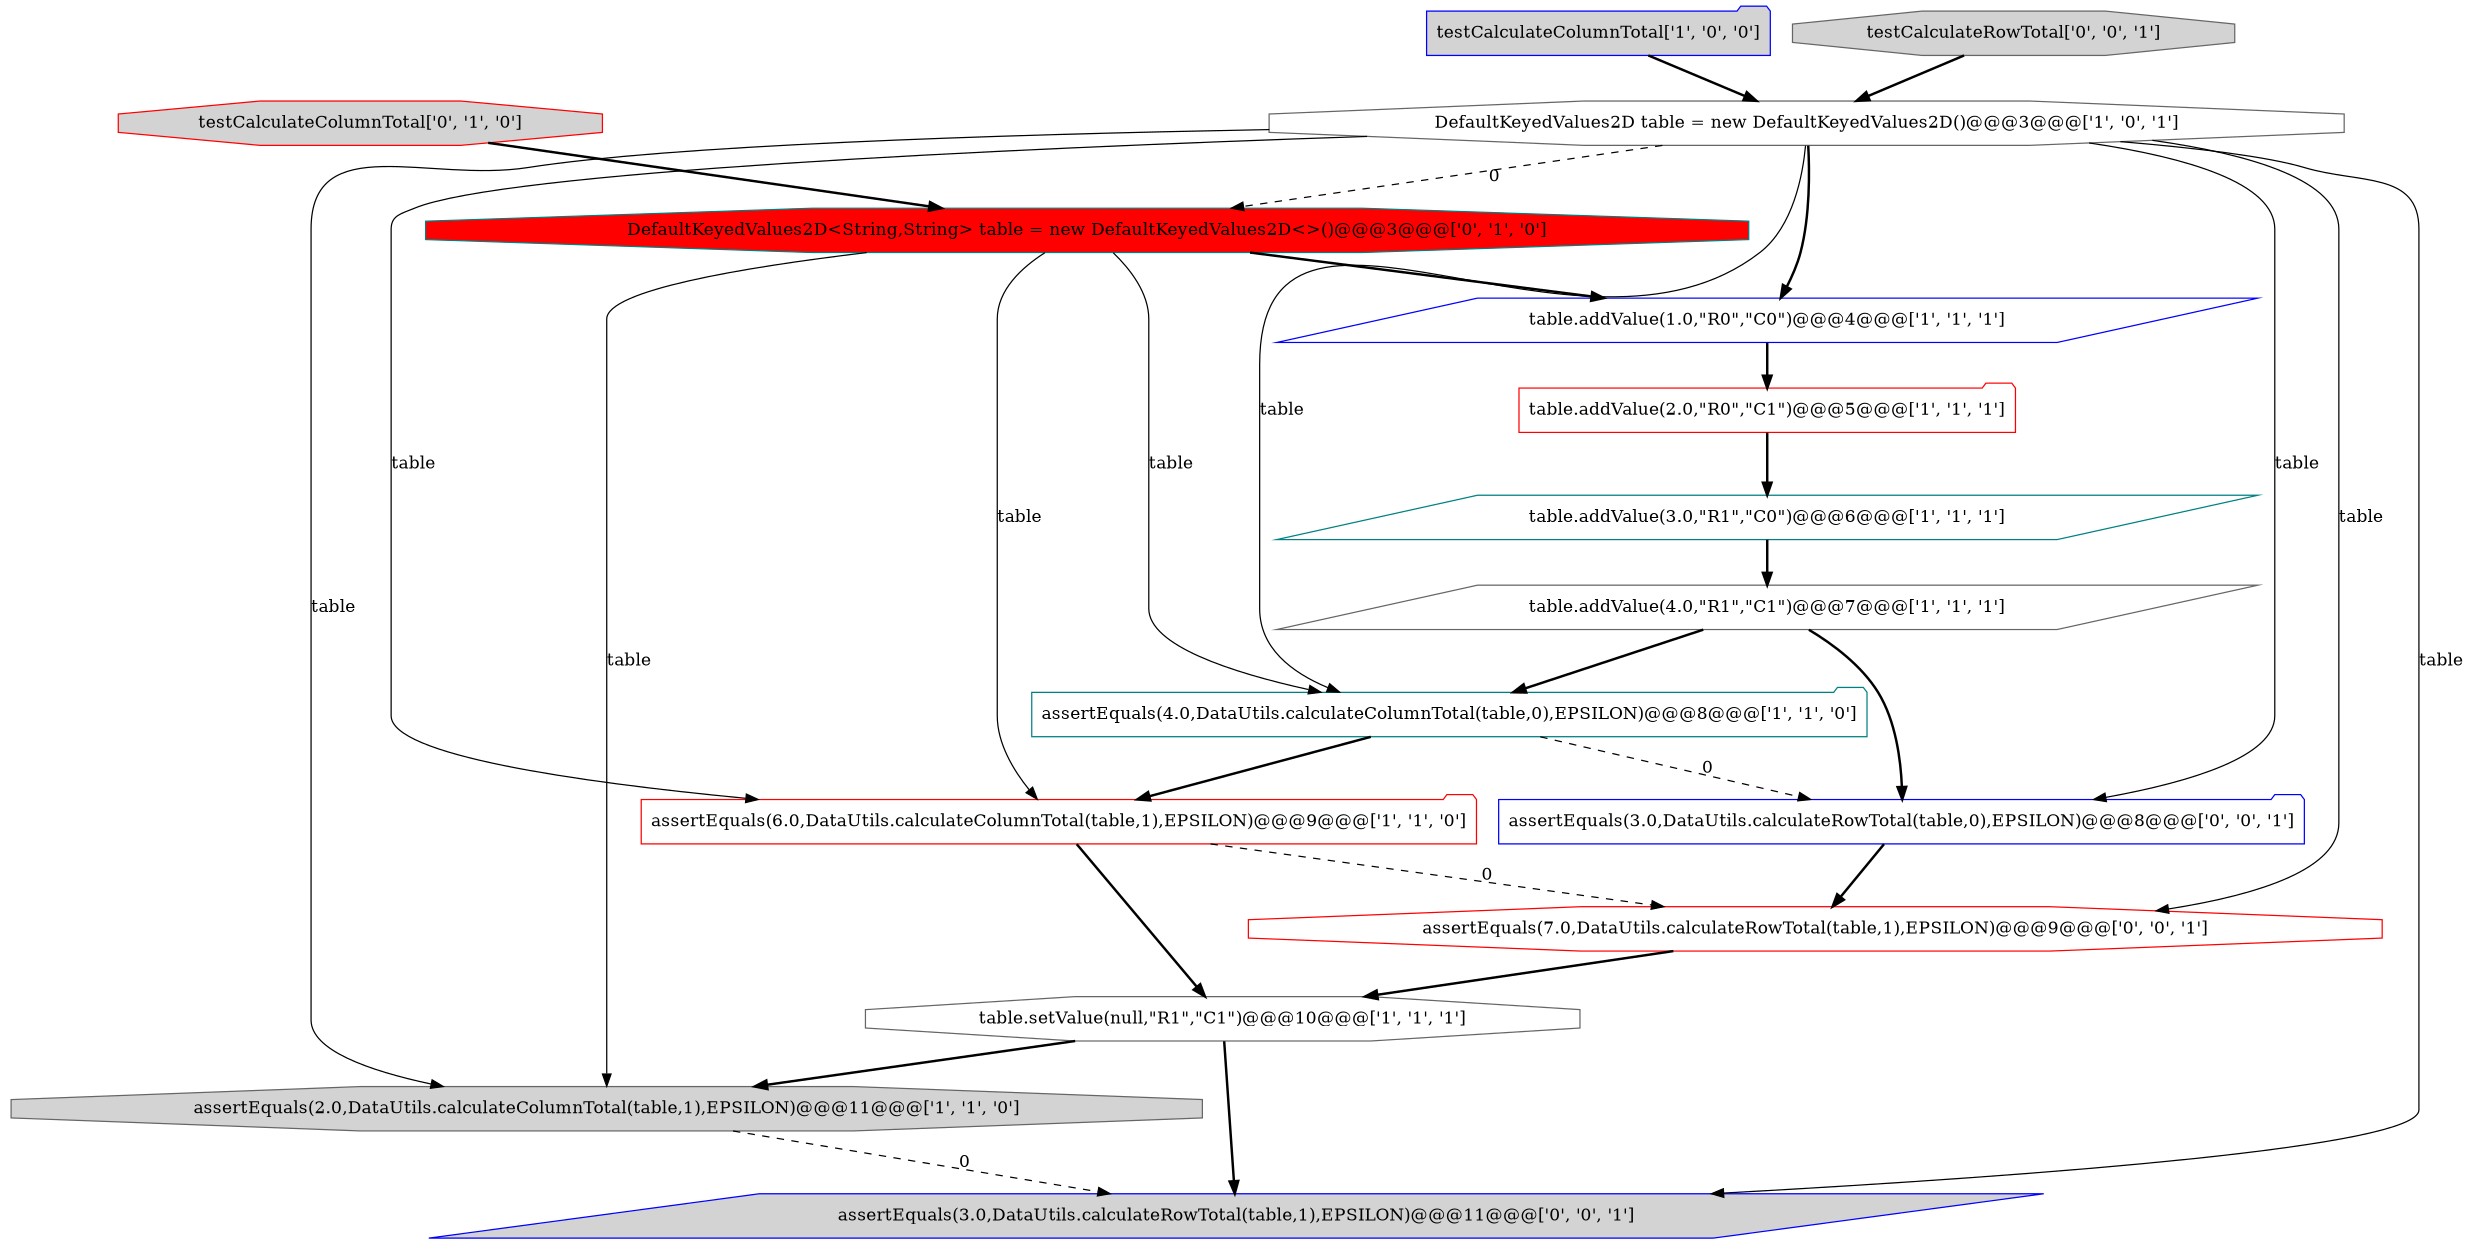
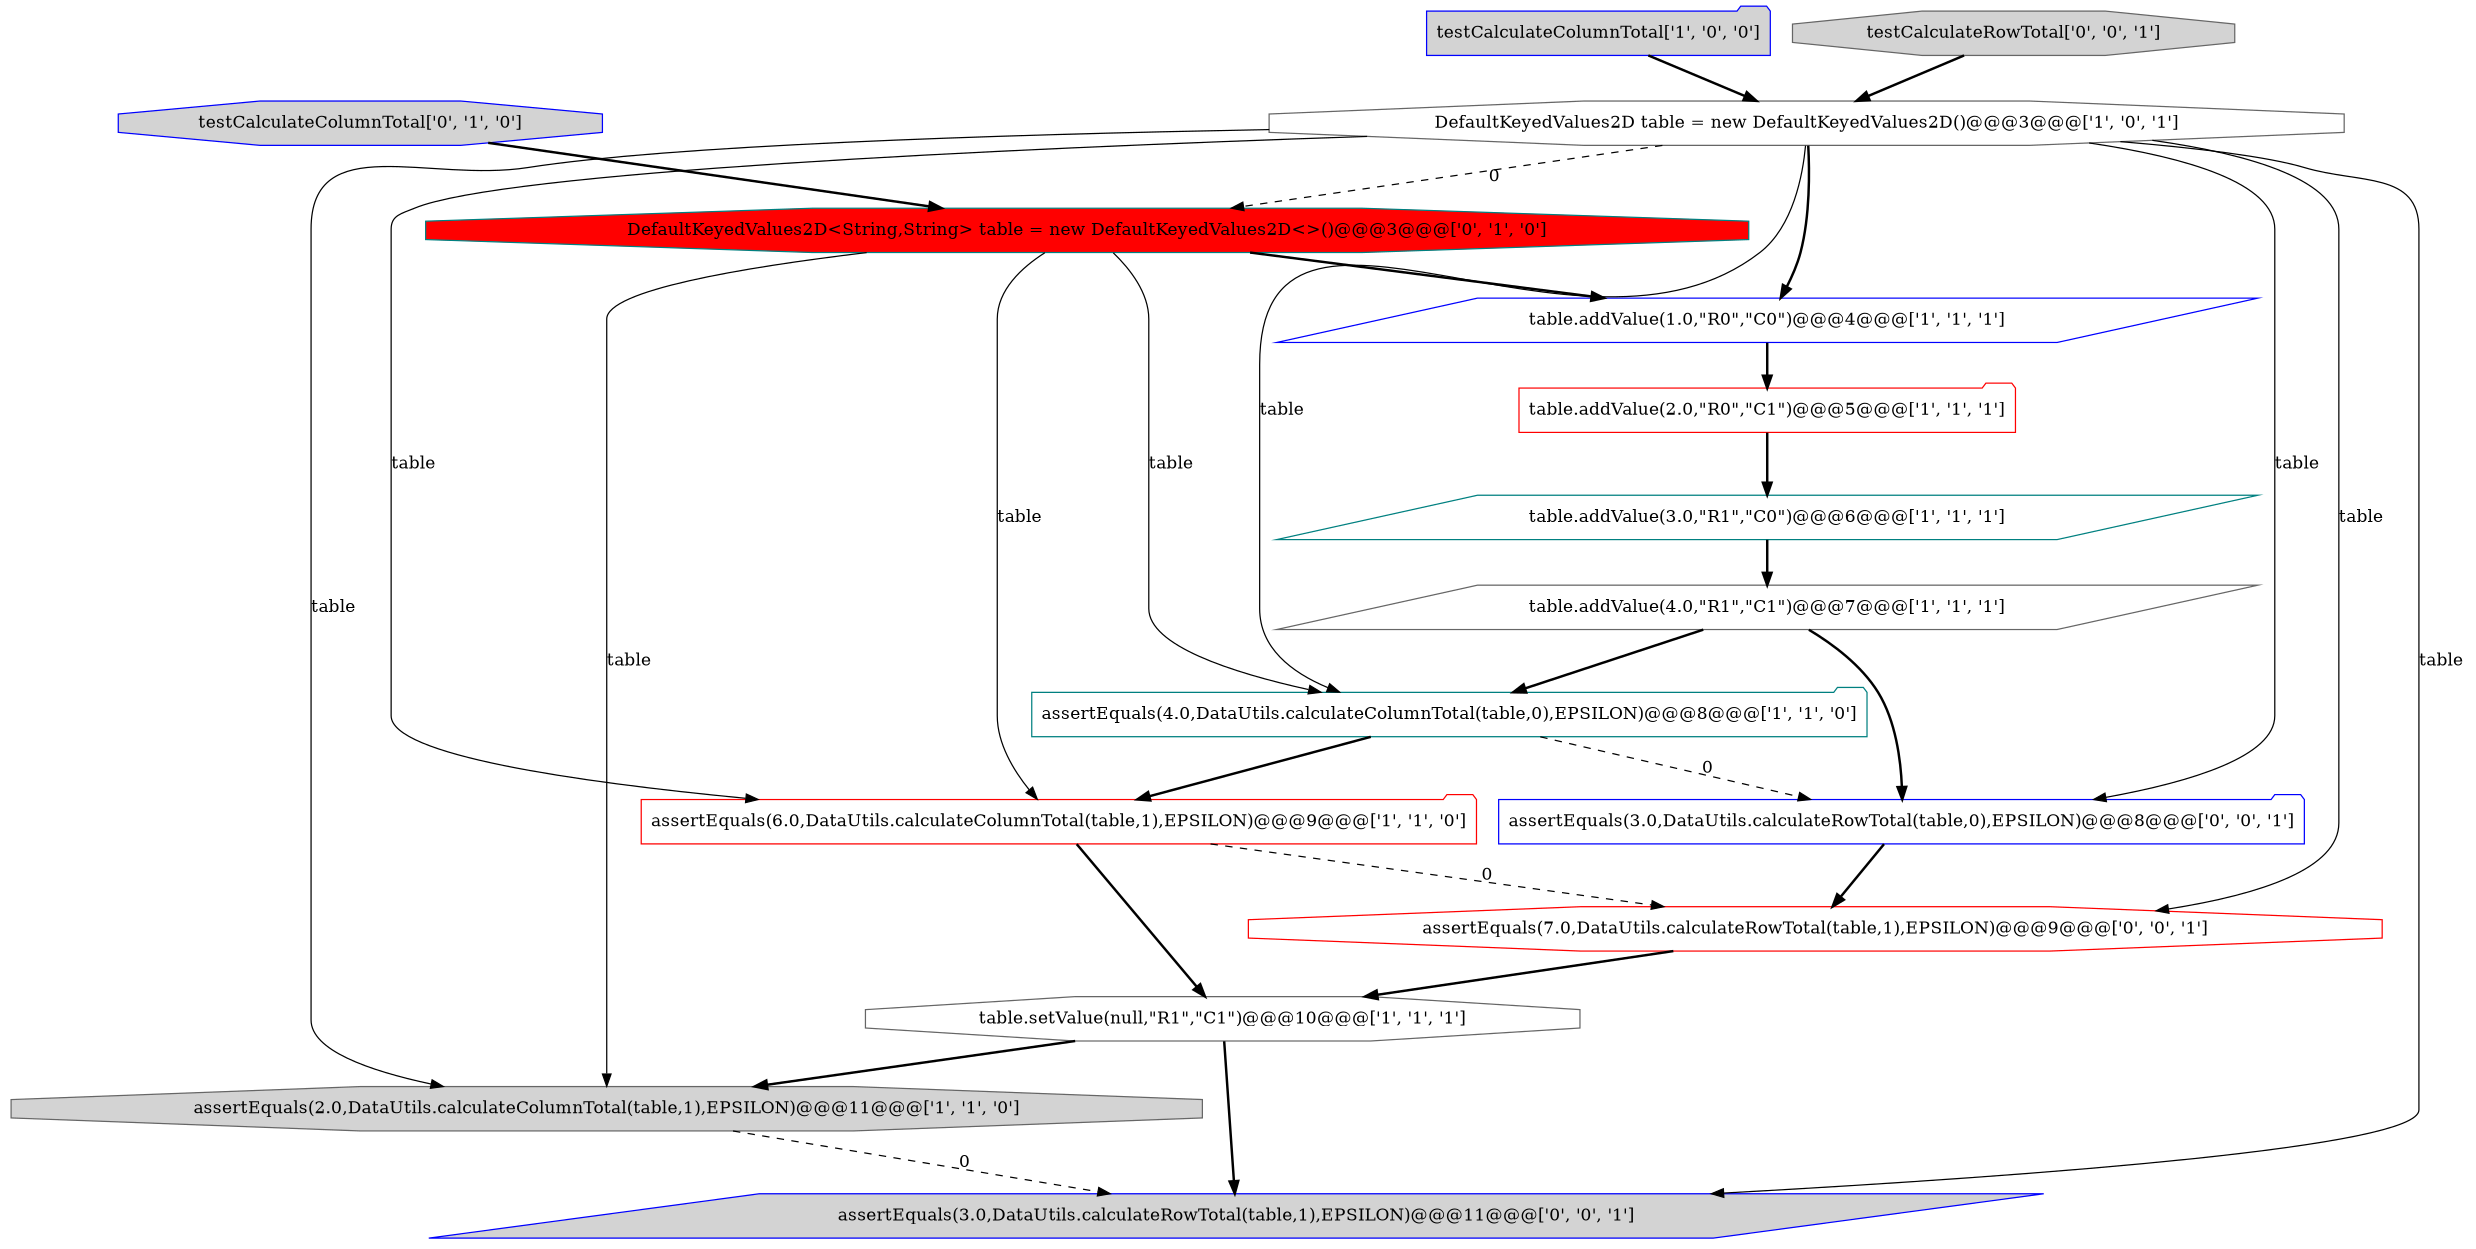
(360, 123) -> (360, 123)
